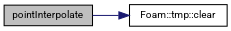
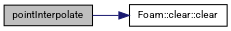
(178, 15) -> (178, 15)
